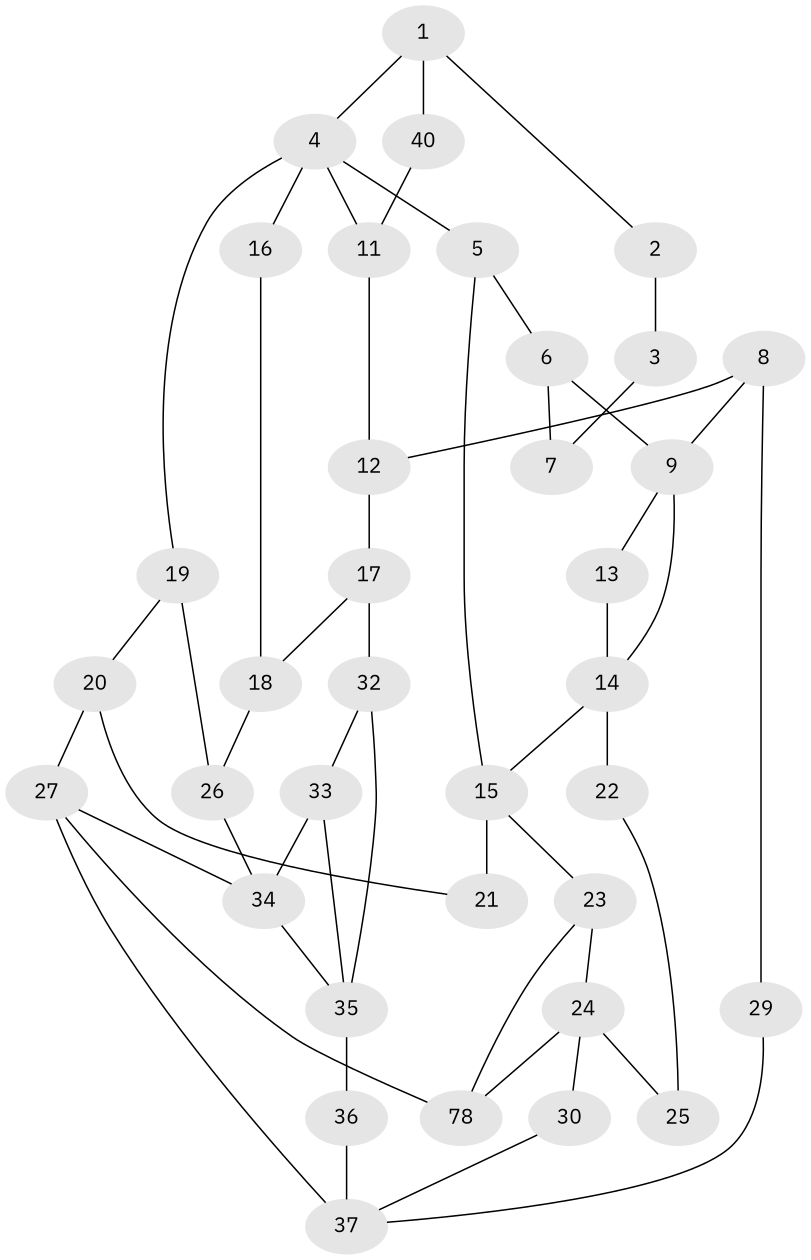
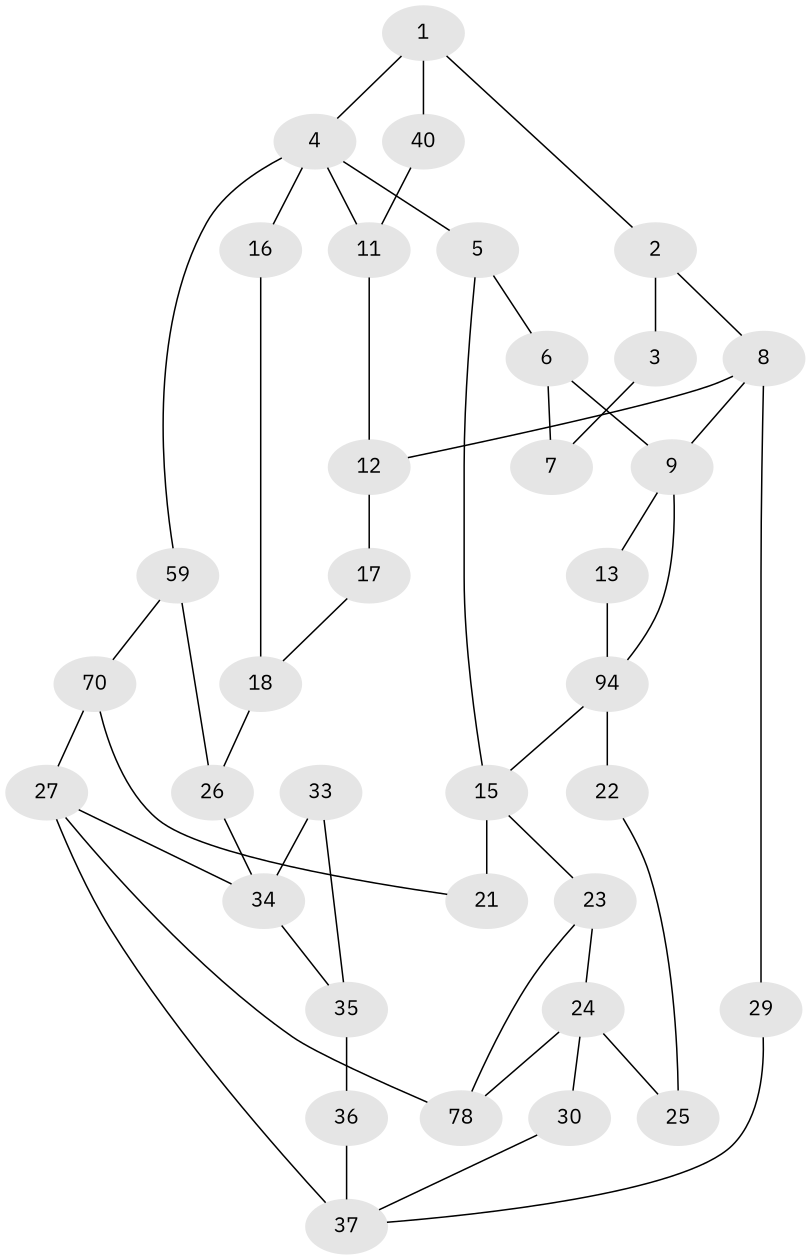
none -> (710, 304)
(178, 576) -> (178, 576)
(95, 684) -> (95, 684)
(369, 684) -> none
(607, 684) -> (607, 684)
